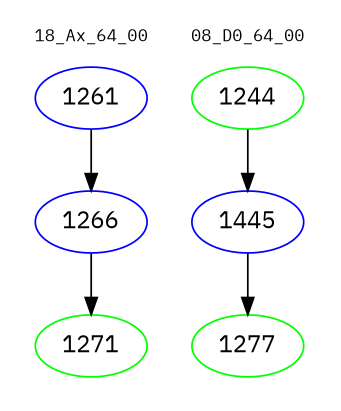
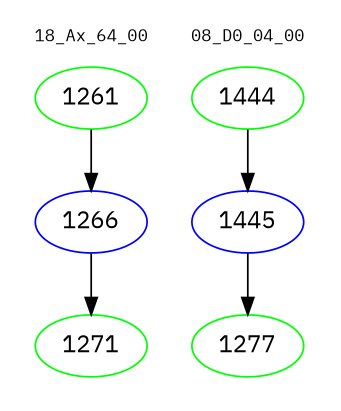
(249, 37) -> (249, 37)
(91, 98) -> (91, 98)
(248, 98) -> (248, 98)
